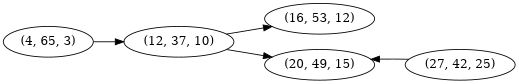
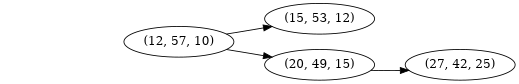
(320, 19) -> (320, 19)
(48, 42) -> none
(179, 42) -> (179, 42)
(394, 59) -> (386, 71)
